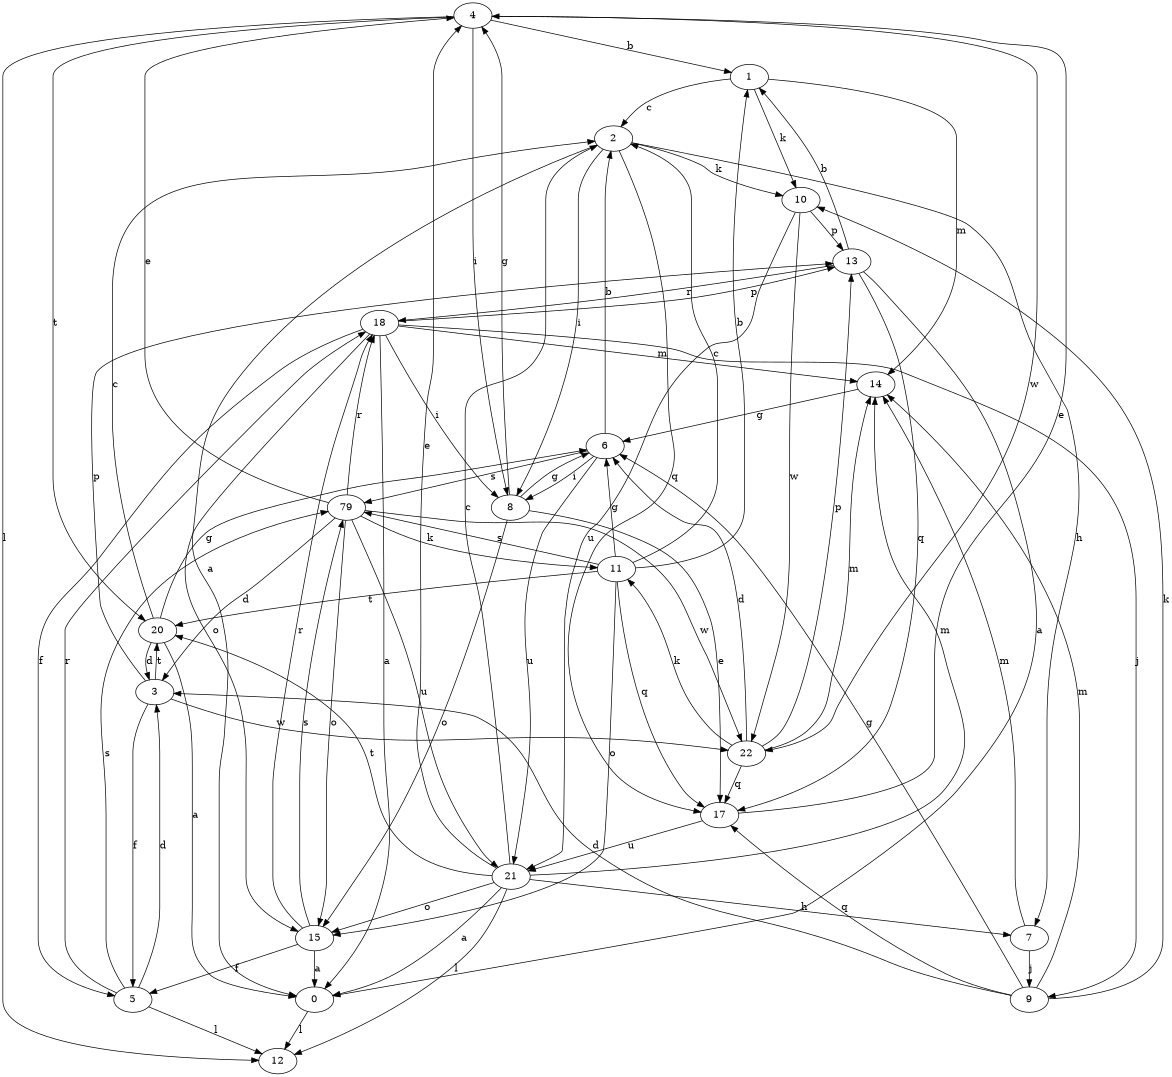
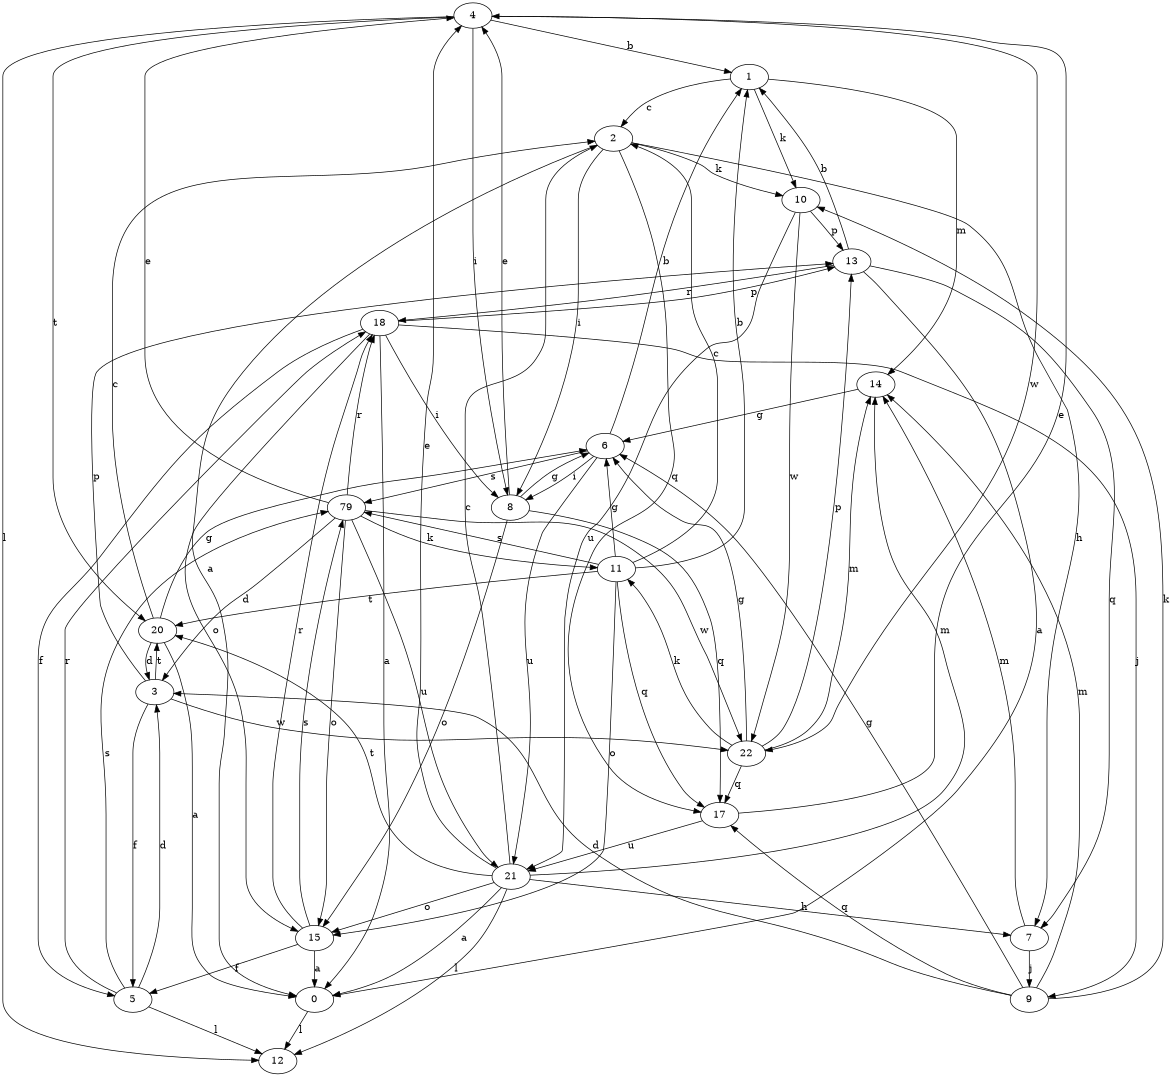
(505, 262) -> (505, 262)
(605, 289) -> (663, 250)
(624, 353) -> none
(915, 578) -> (1113, 536)
(742, 600) -> (742, 600)
(721, 661) -> (721, 661)
